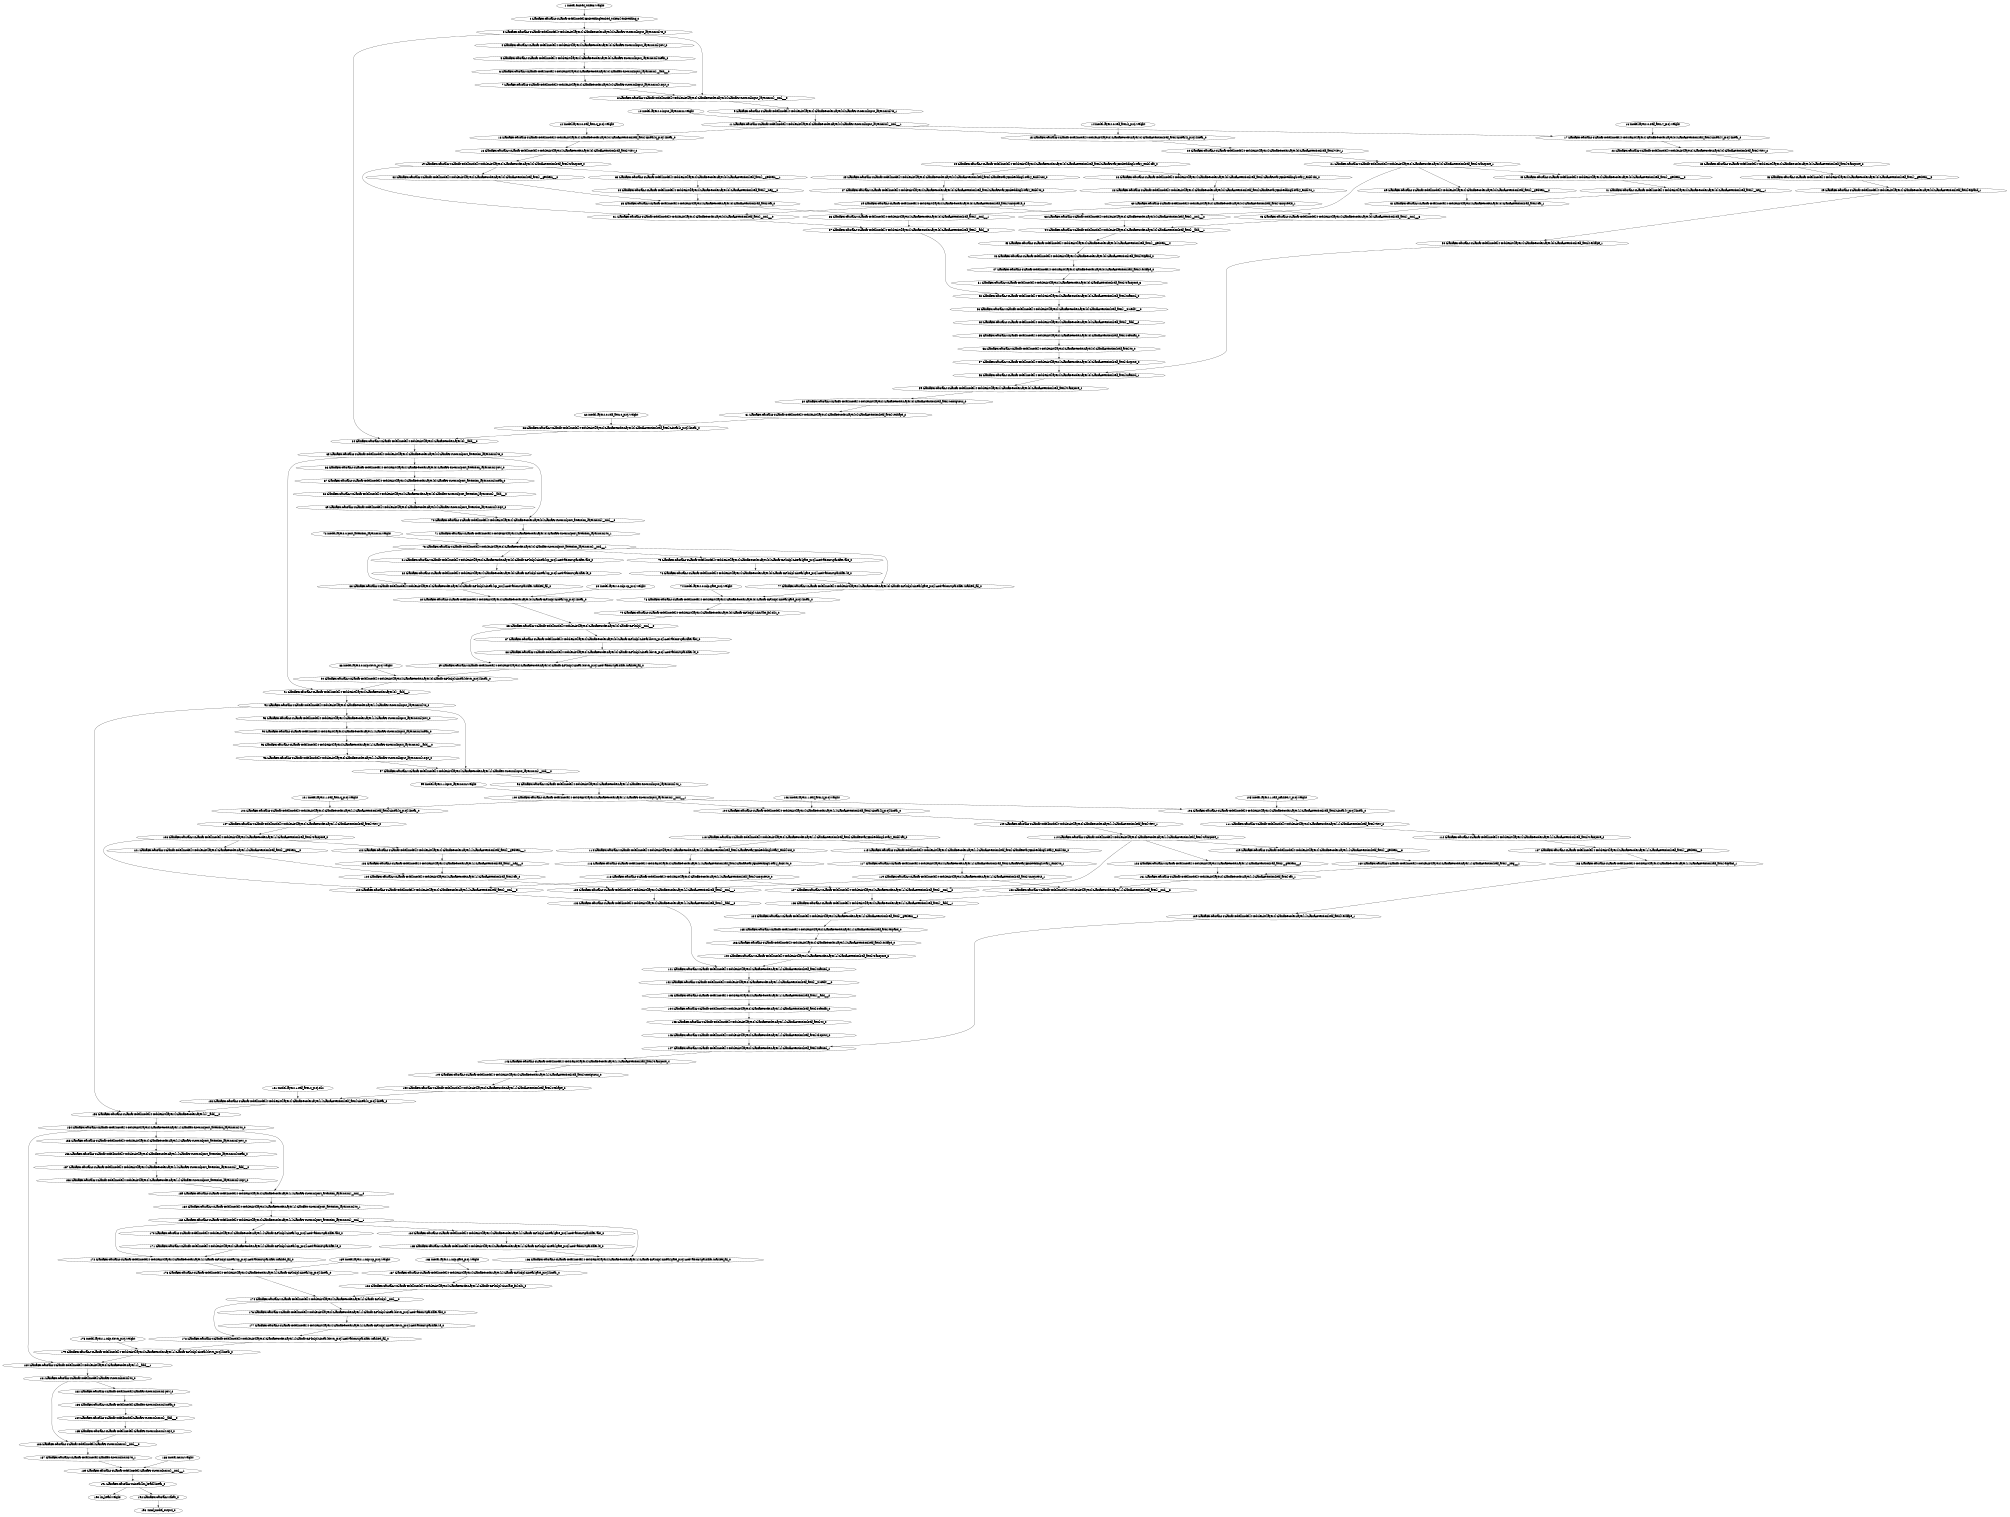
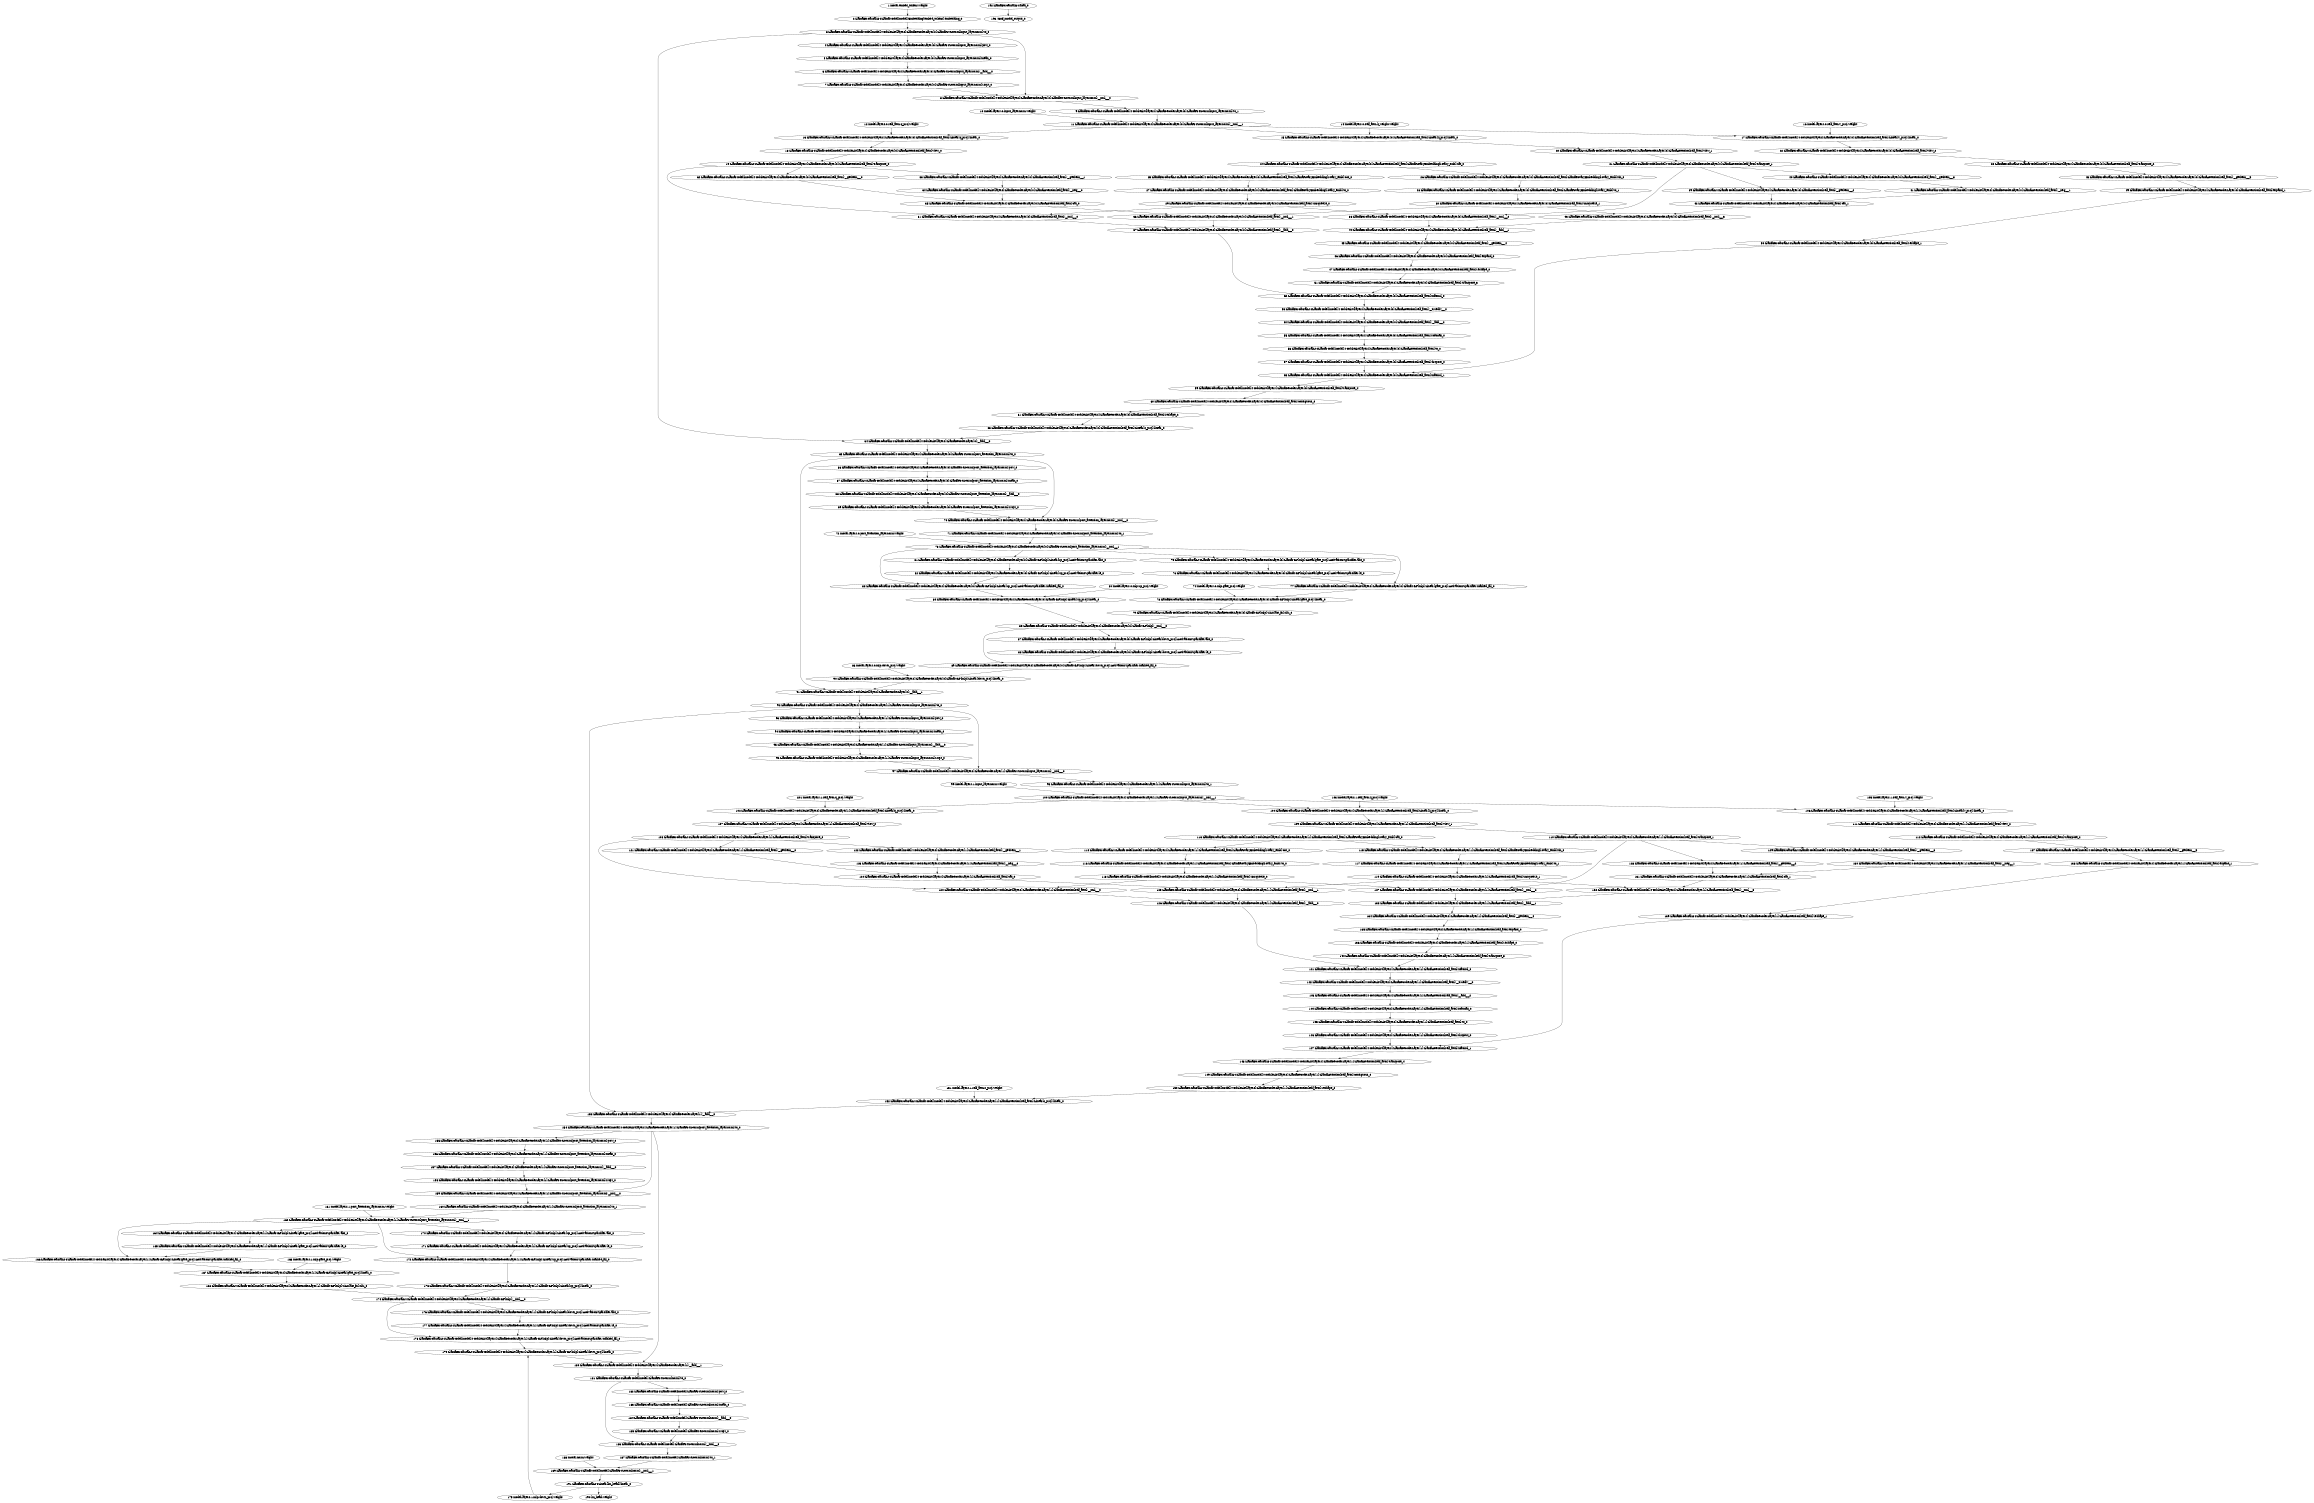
(1118, 125) -> (1370, 125)
(611, 415) -> none
(330, 798) -> (825, 798)
(1277, 798) -> (1895, 798)
(298, 1088) -> (974, 1088)
none -> (360, 1207)
(365, 1260) -> none
(145, 1490) -> (568, 1491)
